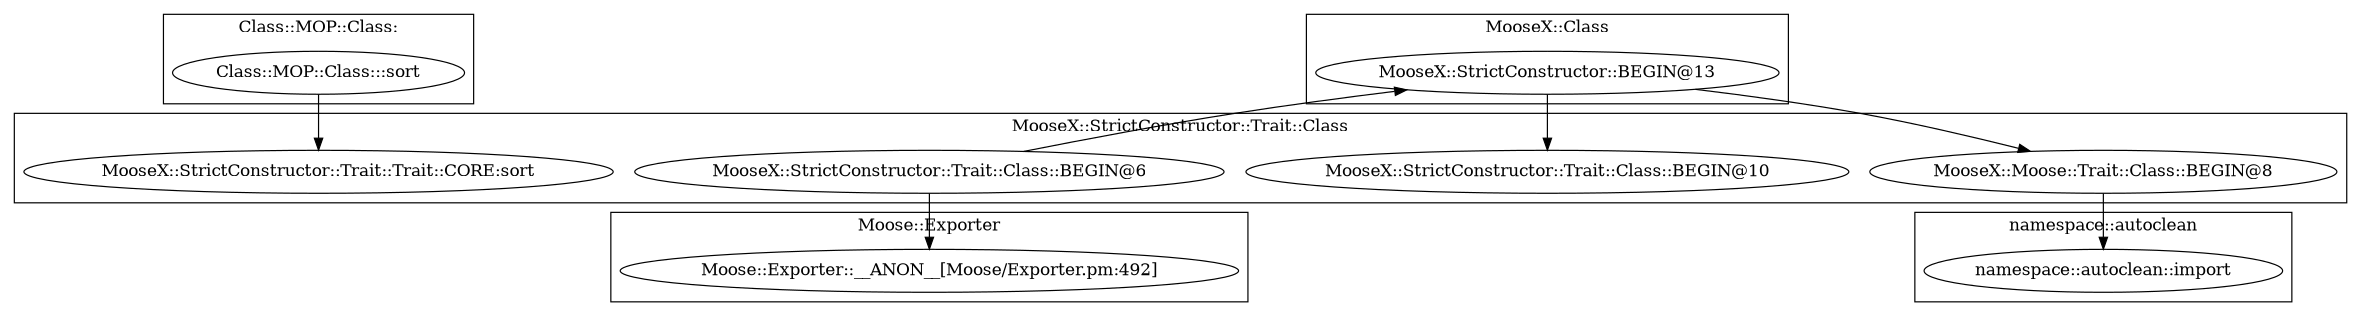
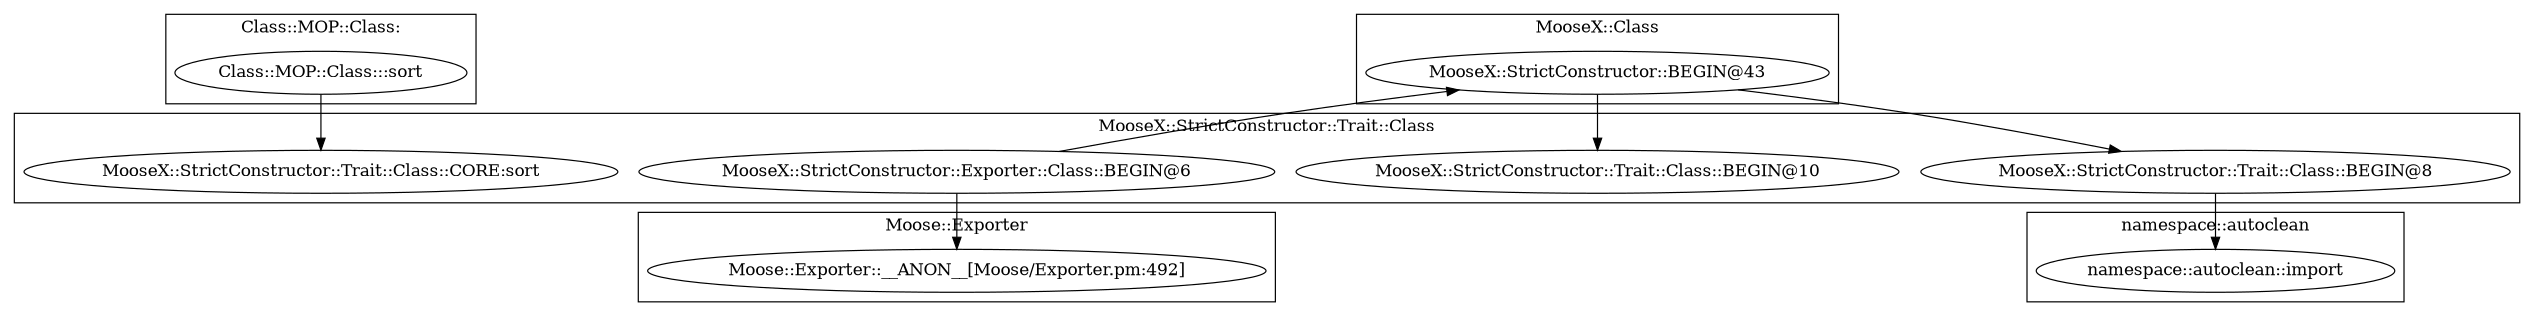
(1547, 73) -> (1598, 73)
(319, 172) -> (321, 172)
(929, 172) -> (957, 172)
(2103, 172) -> (2216, 172)
